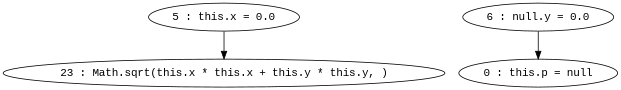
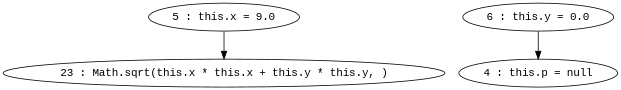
(224, 17) -> (224, 17)
(538, 17) -> (538, 17)
(538, 73) -> (538, 73)
